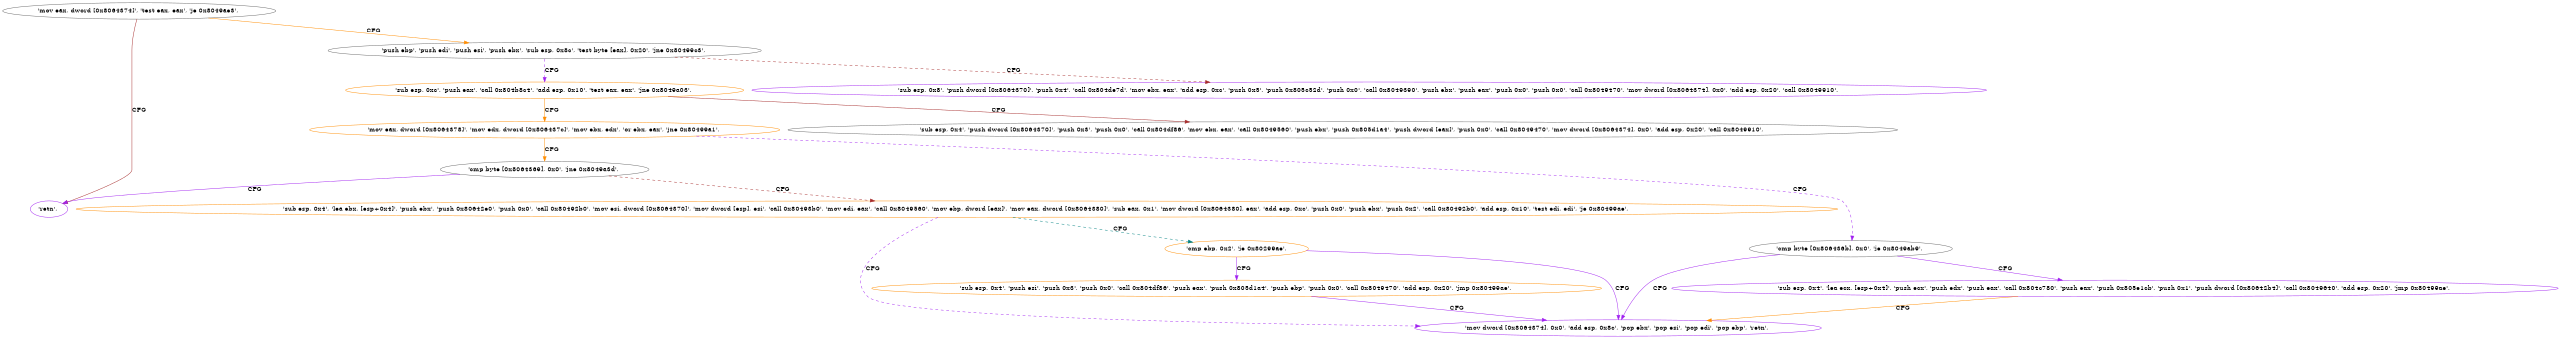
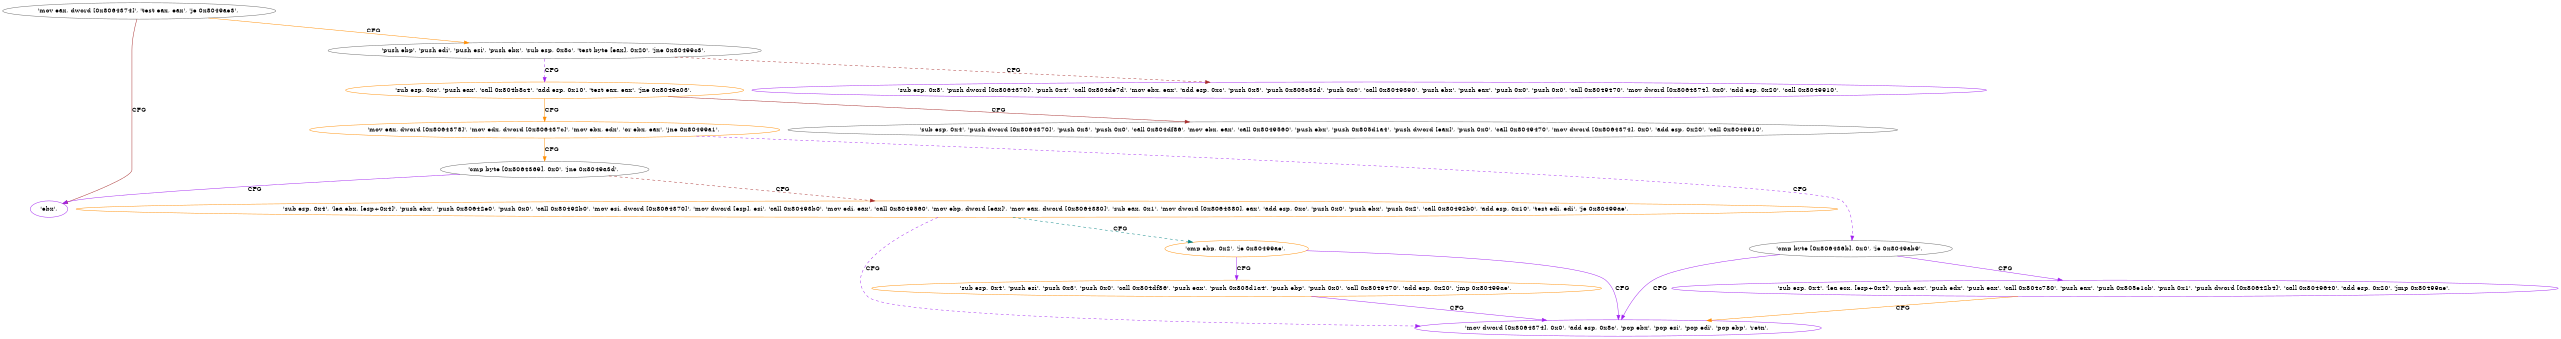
(49, 209) -> (49, 209)
(1237, 249) -> (1237, 249)
